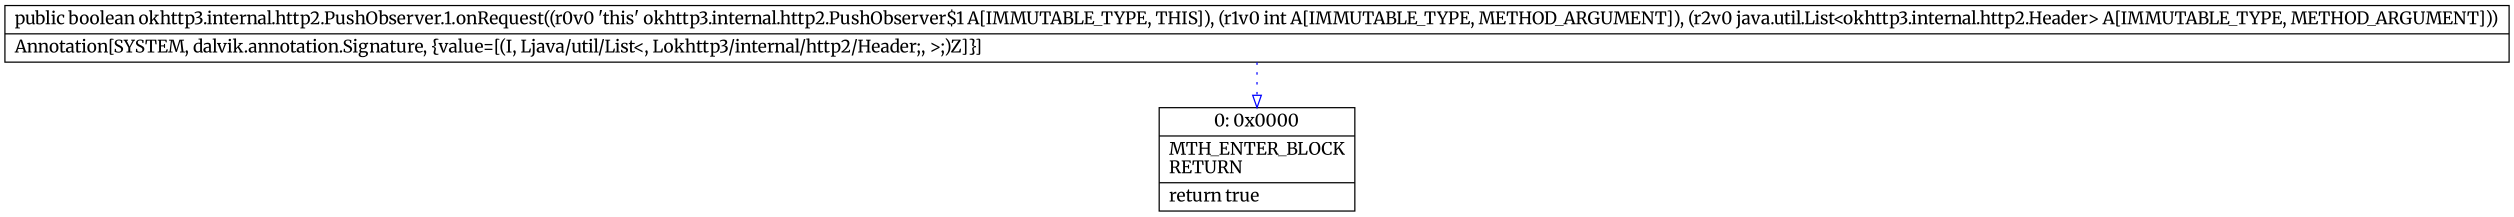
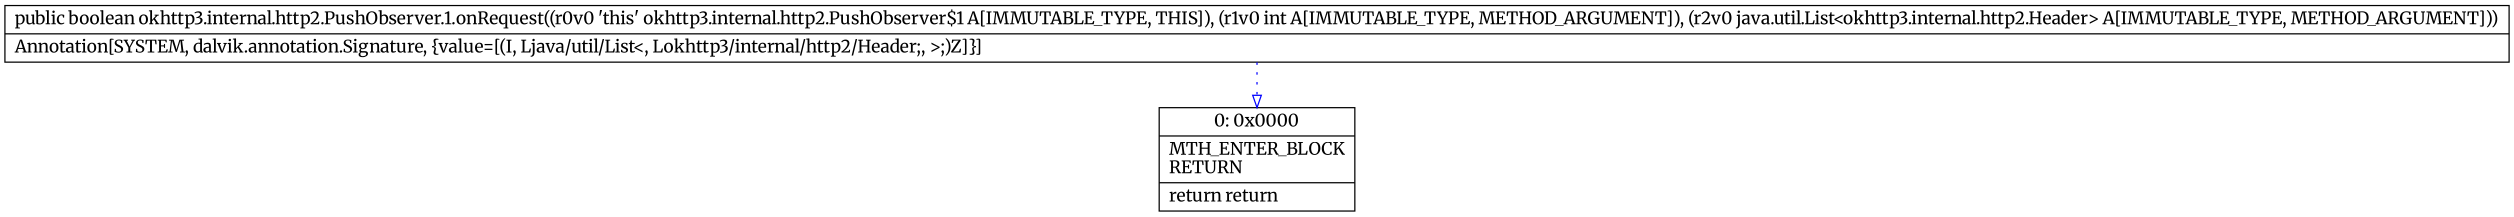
(1215, 196) -> (1224, 196)
